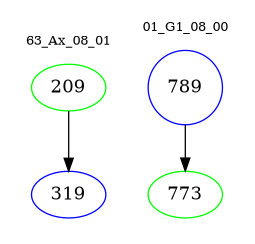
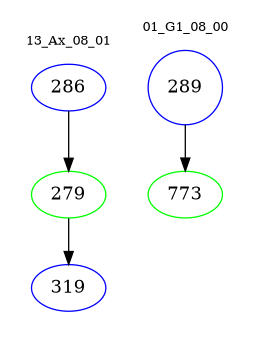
(69, 42) -> (69, 42)
(69, 88) -> (69, 195)
none -> (69, 88)
(185, 88) -> (185, 88)
